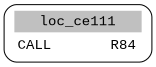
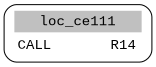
(77, 45) -> (77, 45)
